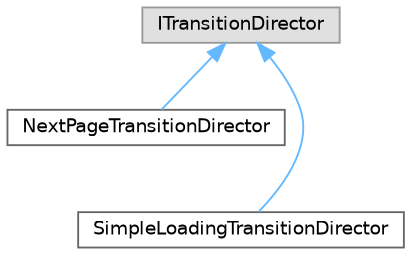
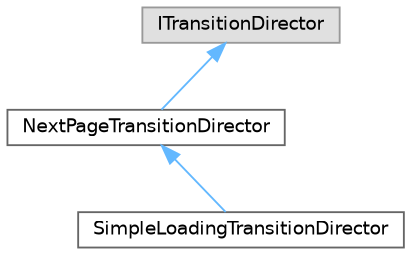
(302, 137) -> (200, 186)
